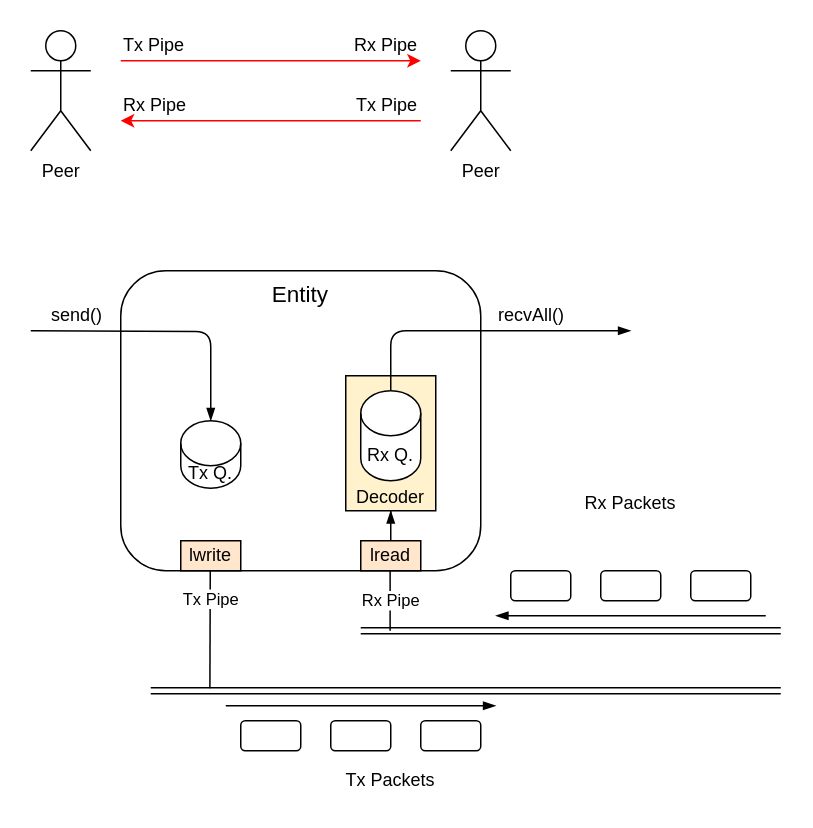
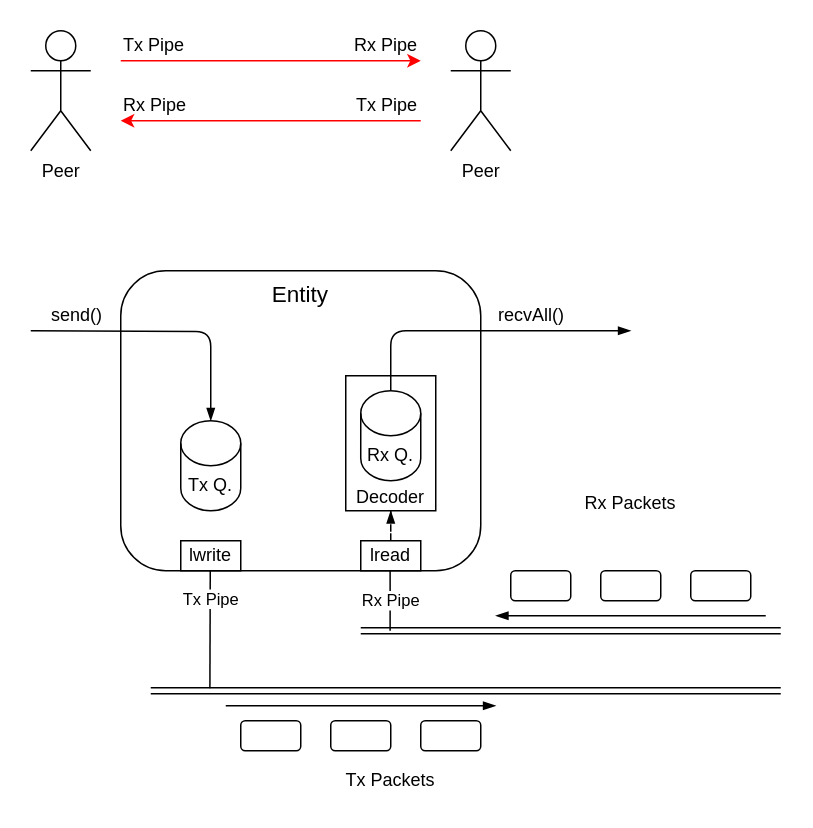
(211, 455) -> (211, 466)
(391, 495) -> (391, 495)
(391, 532) -> (391, 532)
(211, 556) -> (211, 556)
(391, 556) -> (391, 556)
